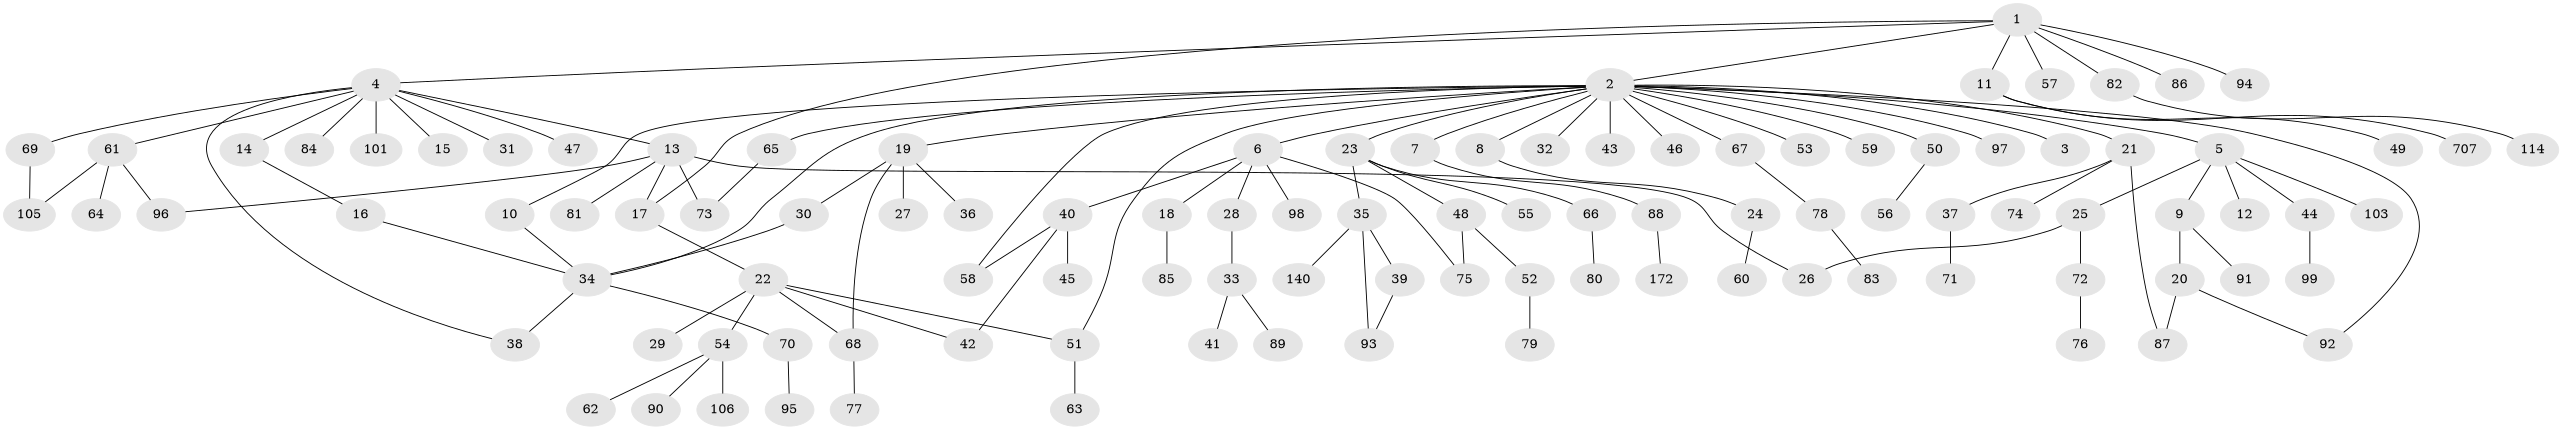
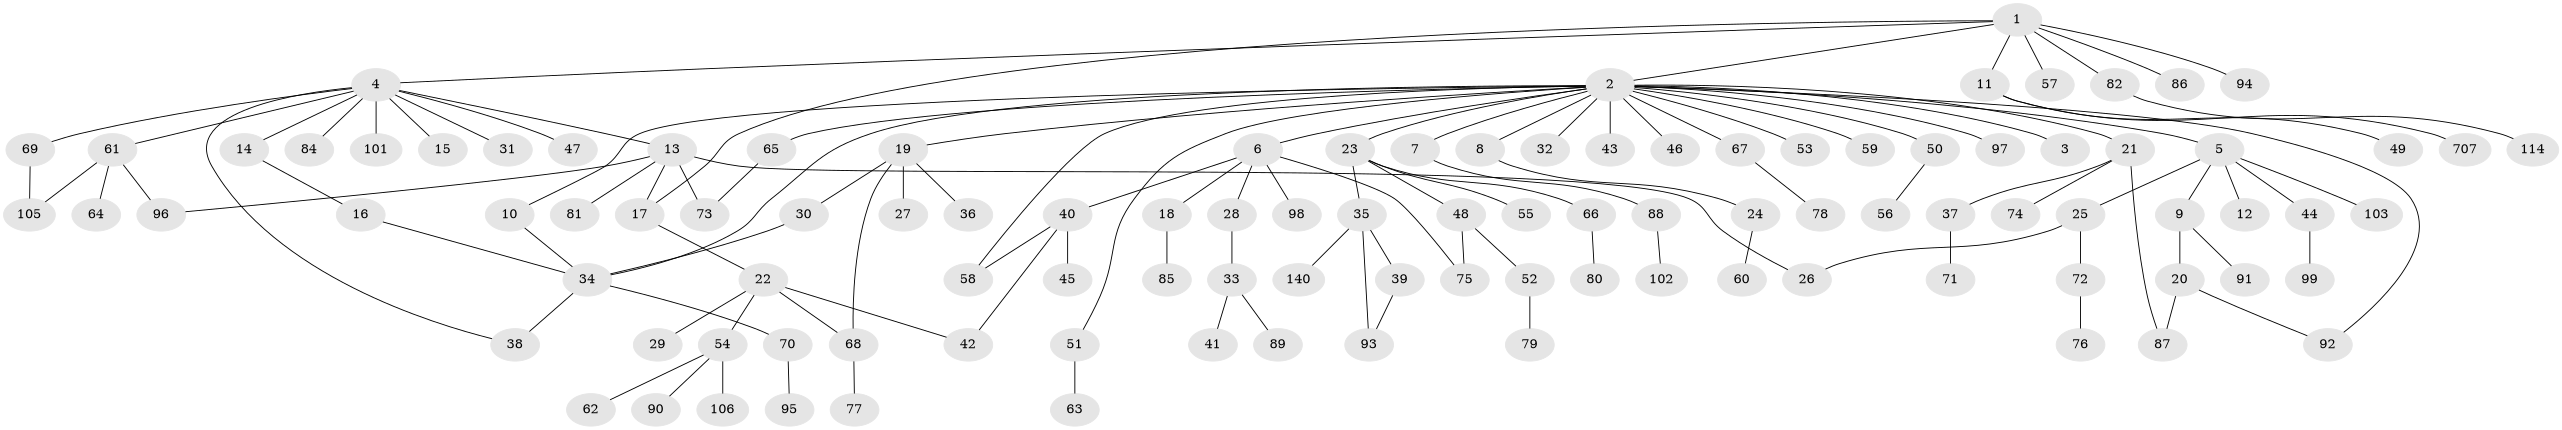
(1662, 280) -> (1662, 280)
(1872, 280) -> none
(919, 312) -> none
